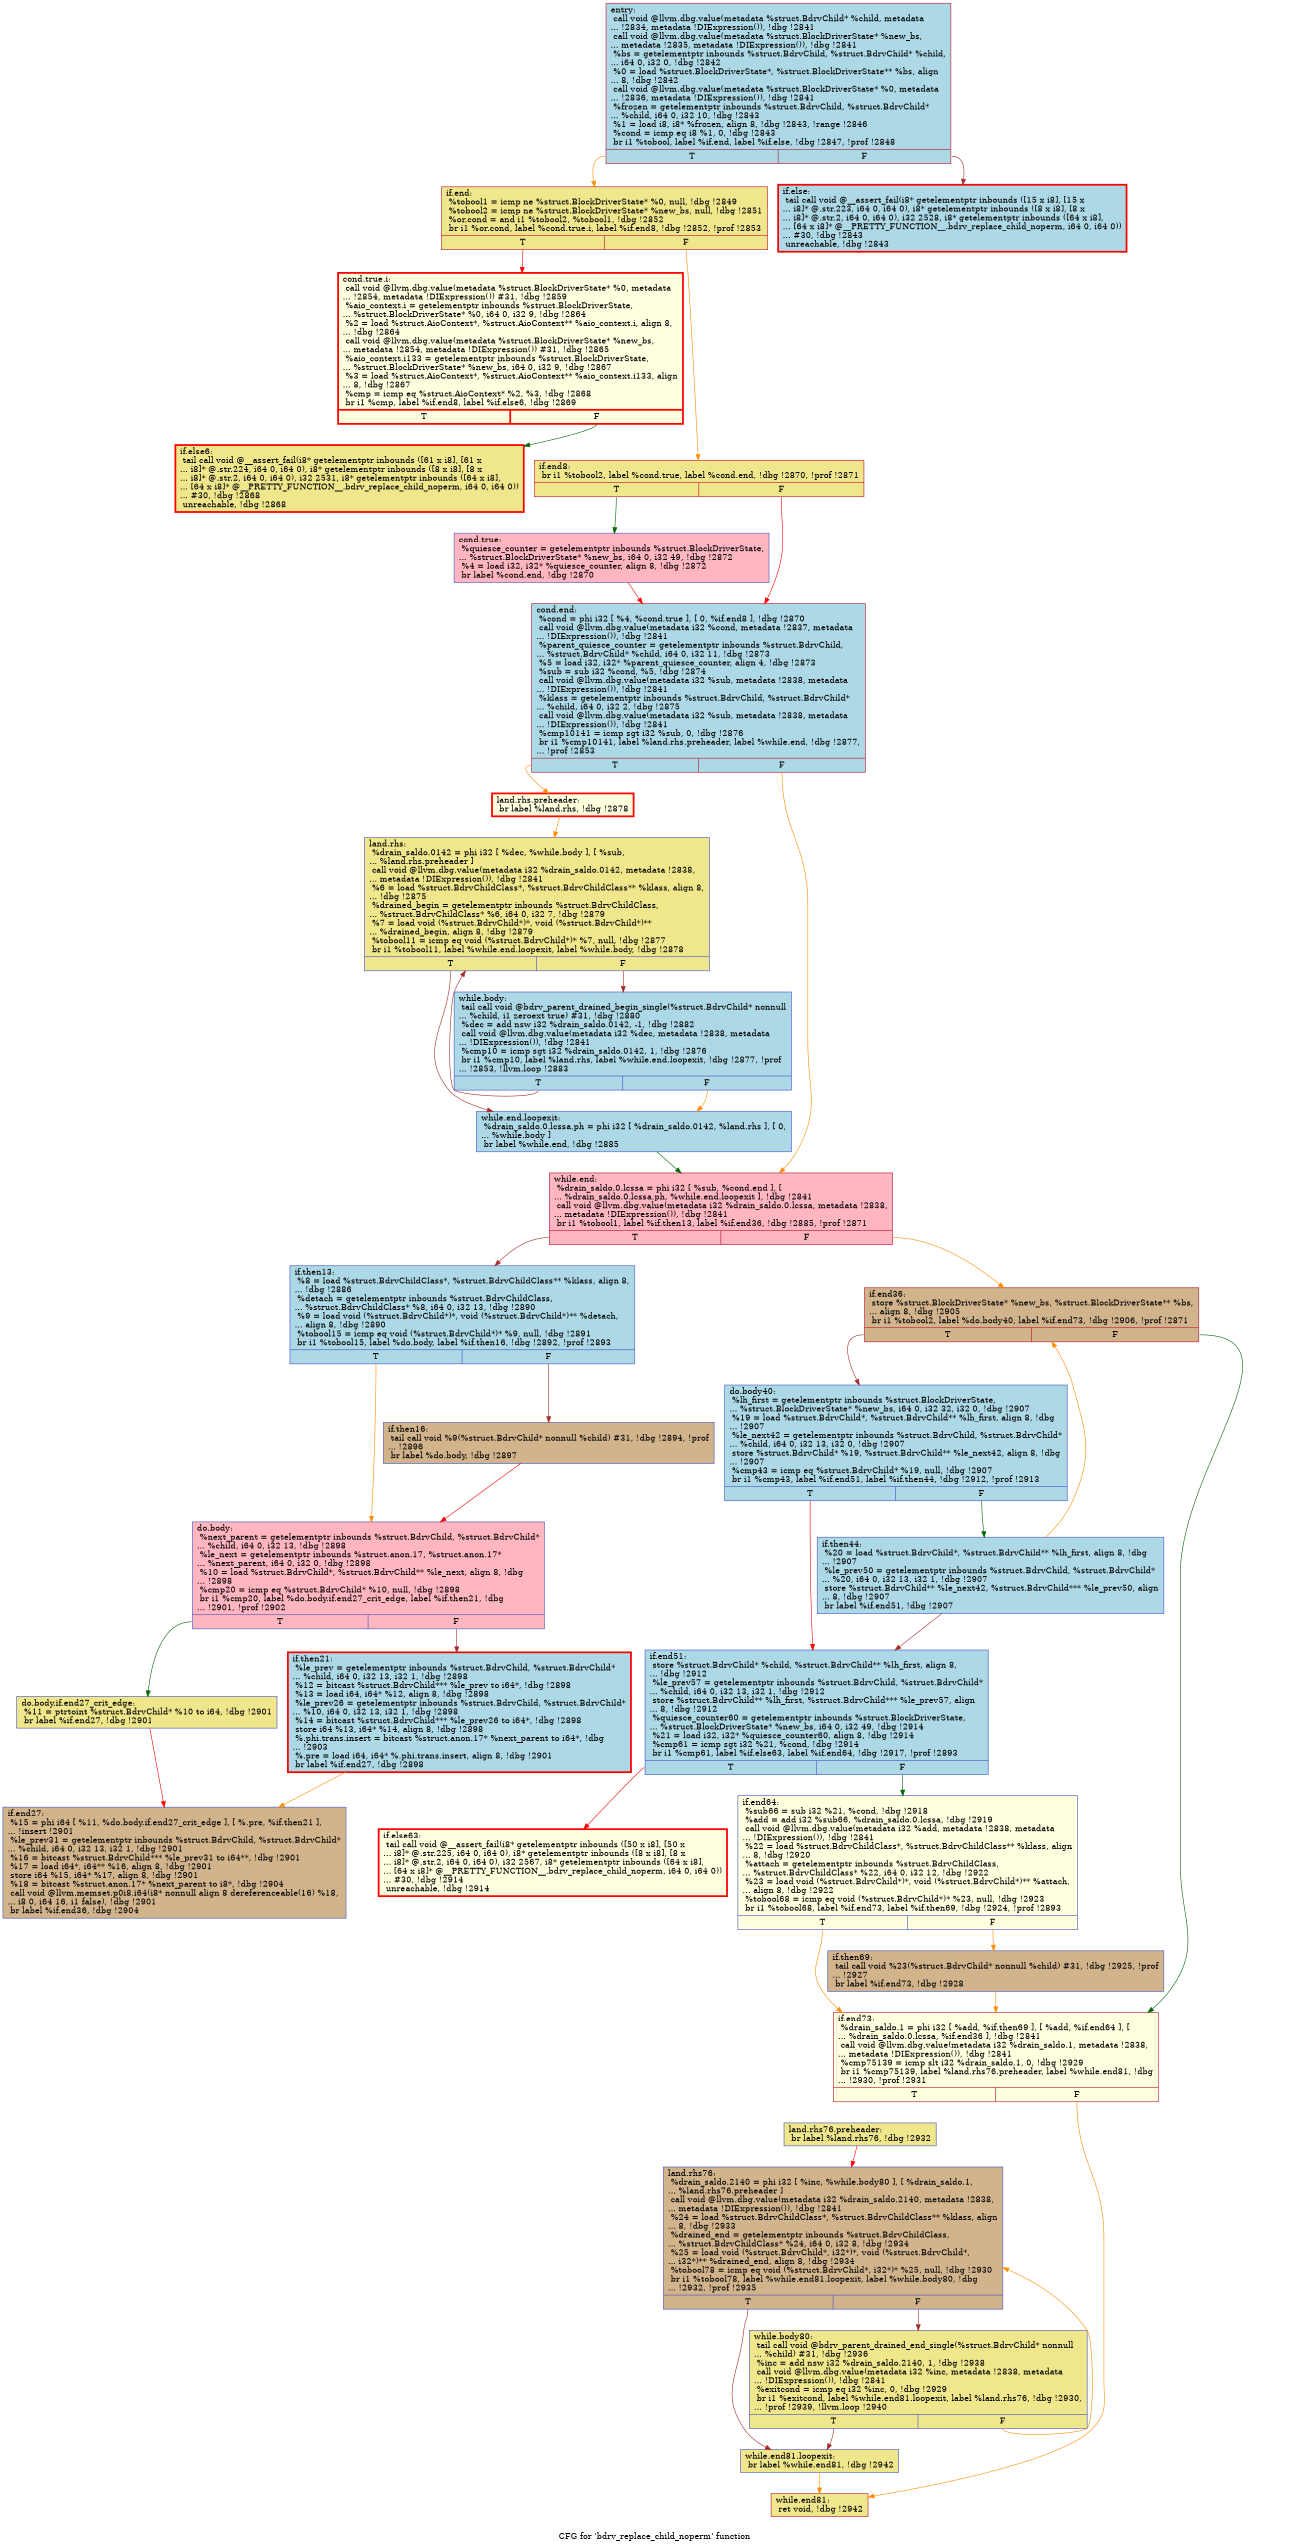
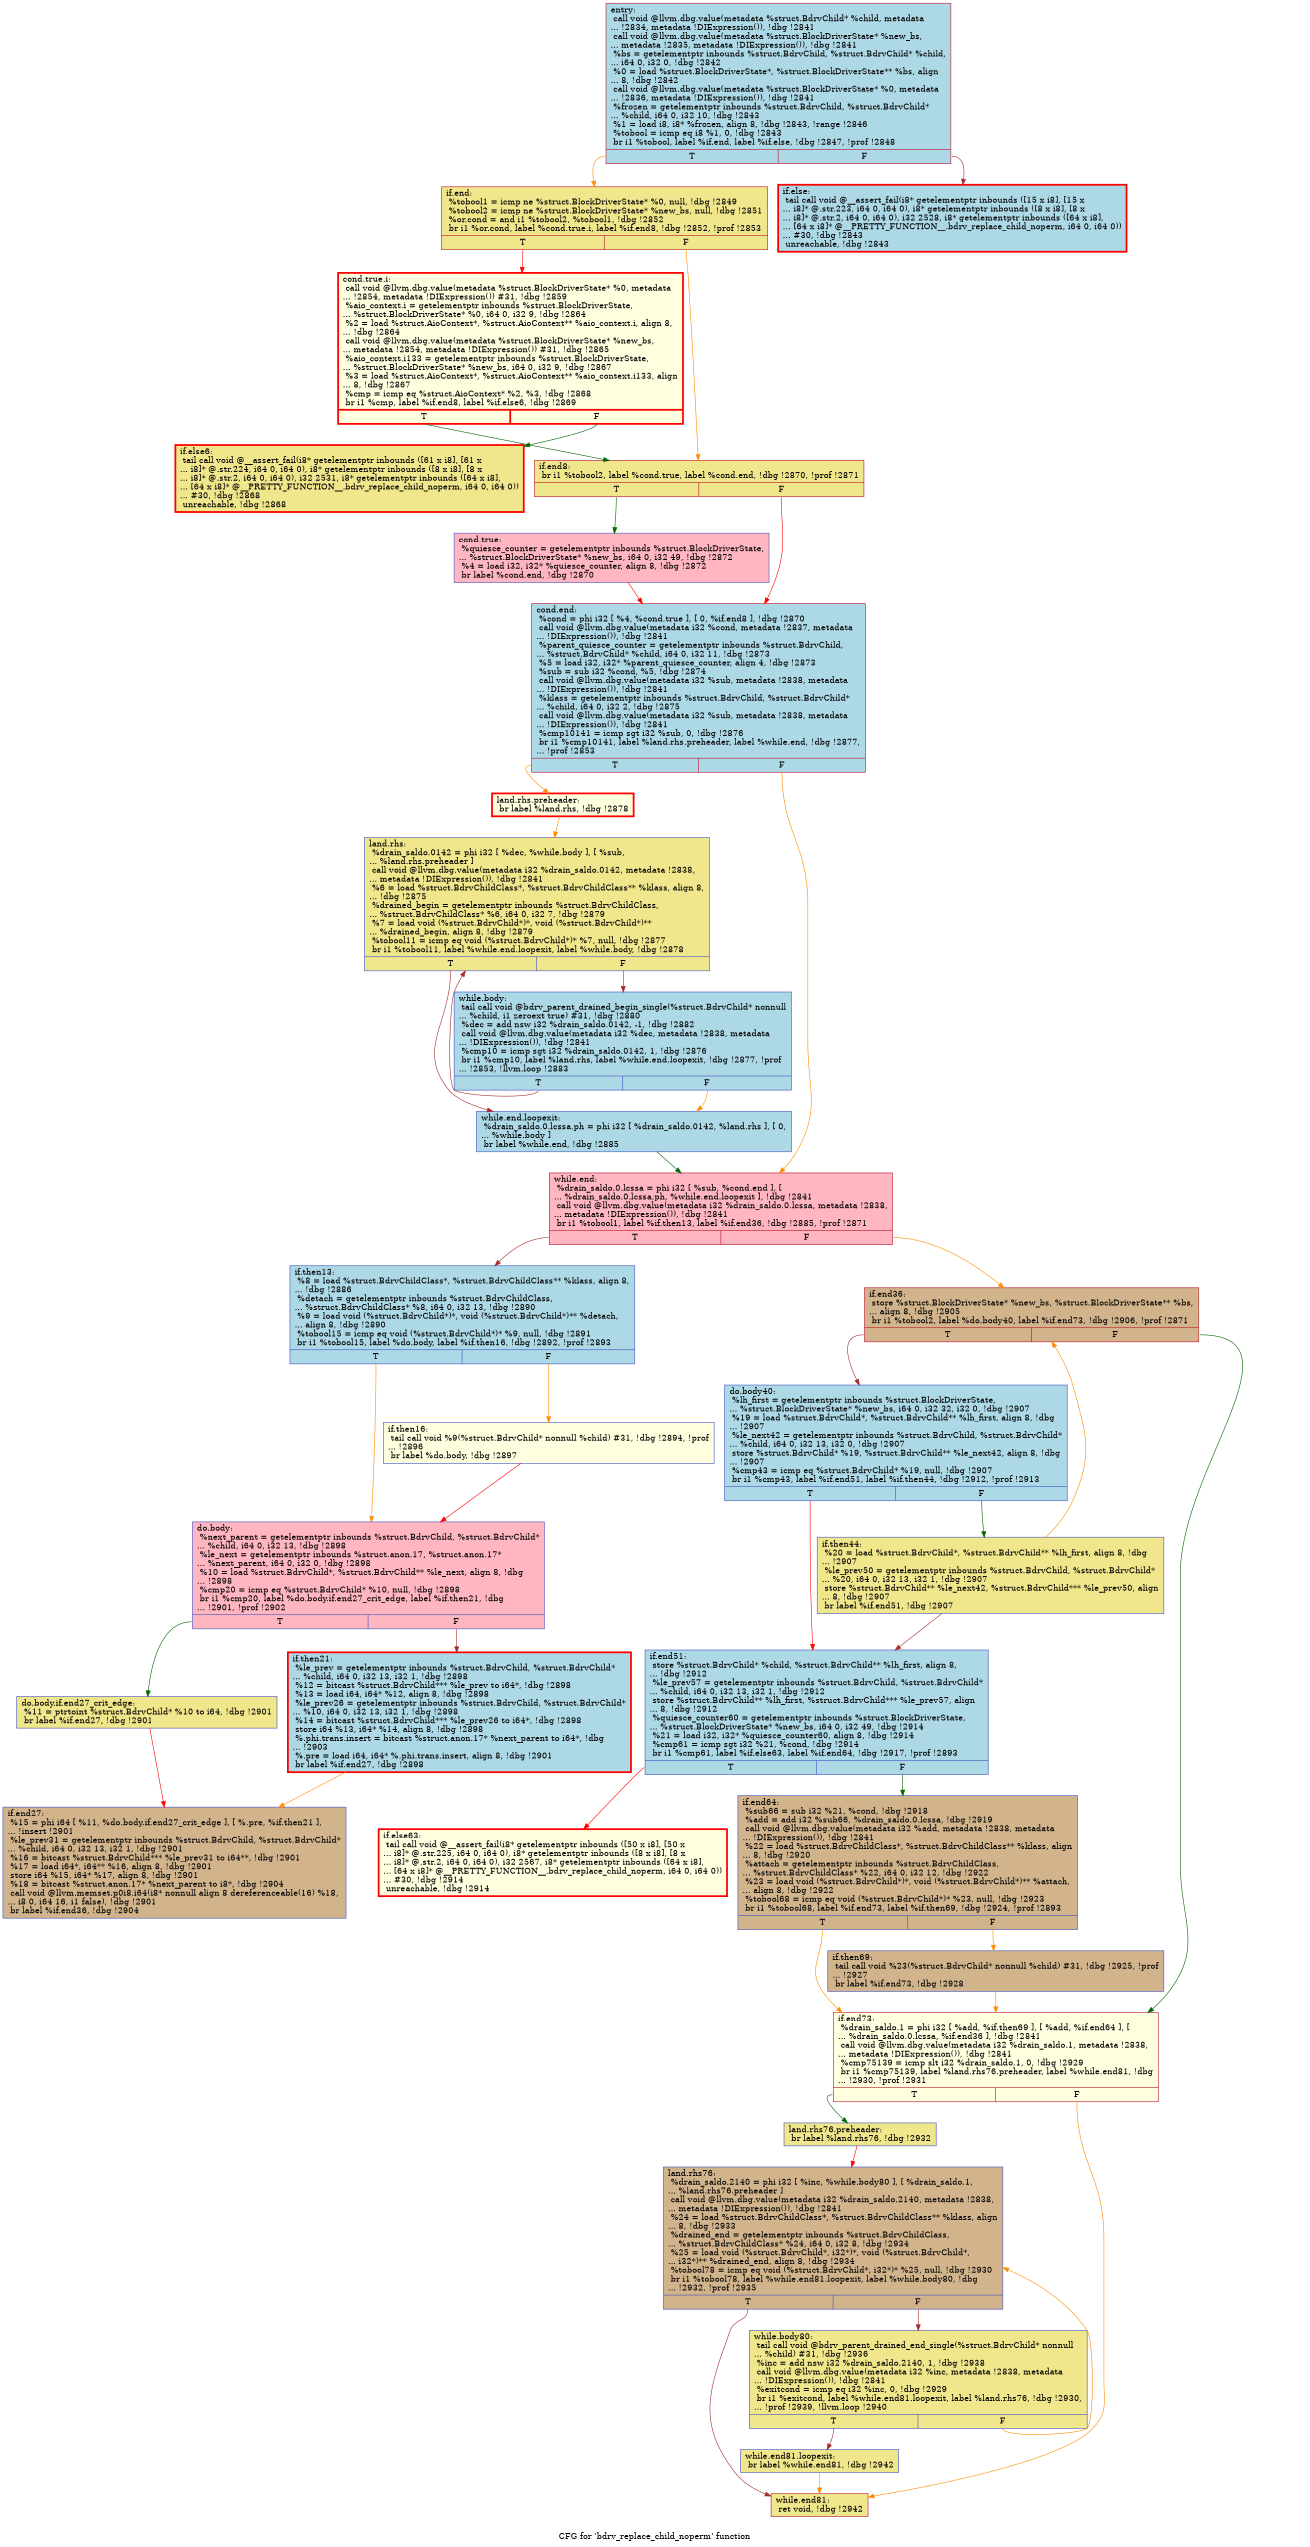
(693, 133) -> (696, 133)
none -> (514, 442)
(549, 1390) -> (549, 1390)
(549, 1443) -> (549, 1443)
(991, 1575) -> (991, 1575)
(908, 1863) -> (908, 1863)
none -> (832, 2107)
(733, 2384) -> (710, 2407)
